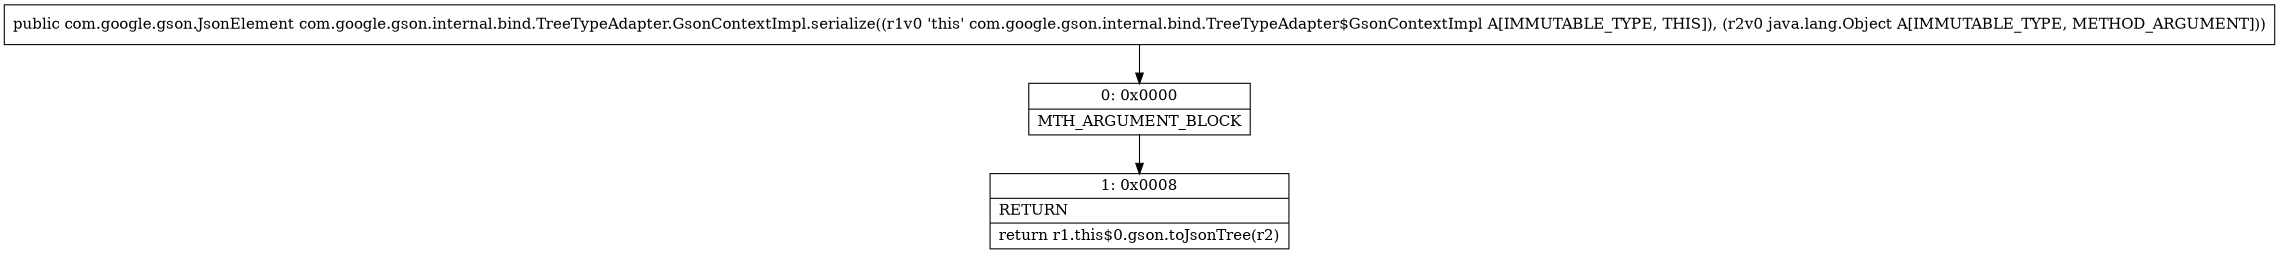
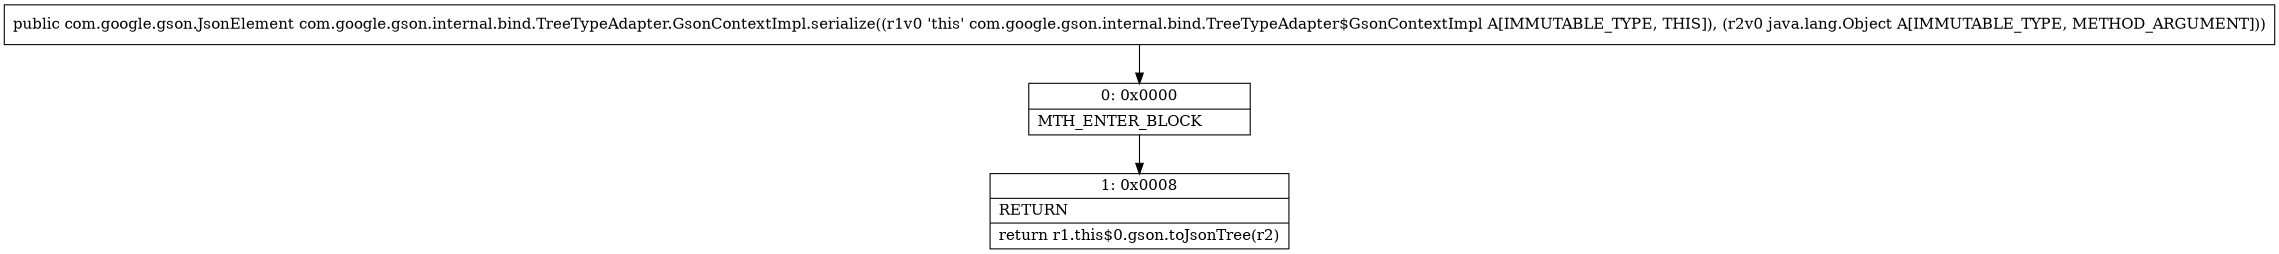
(1140, 121) -> (1120, 121)
